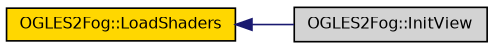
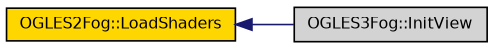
(391, 25) -> (391, 25)
